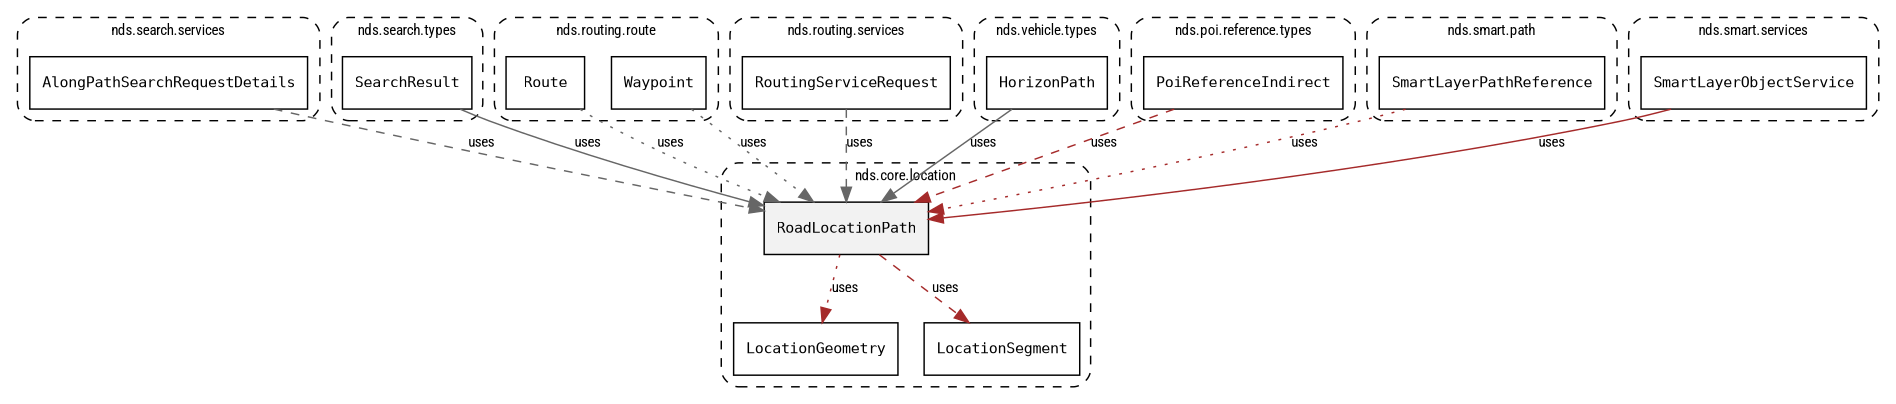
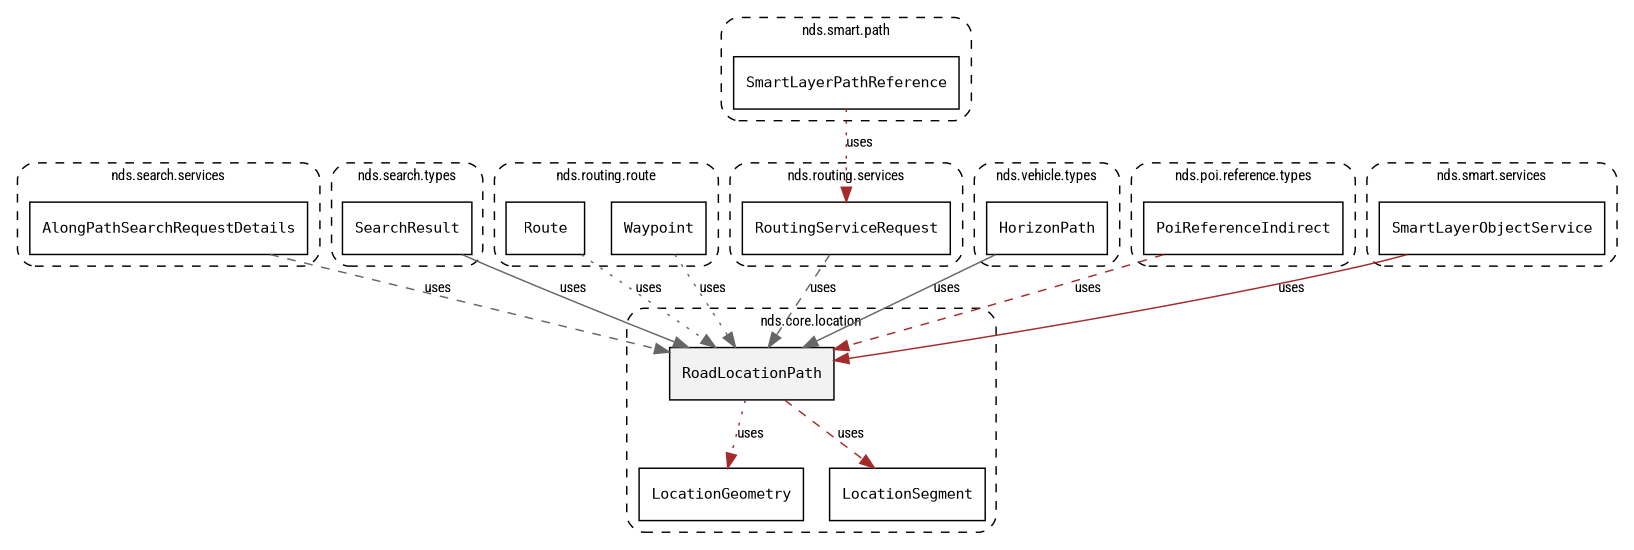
(1175, 162) -> (846, 148)
